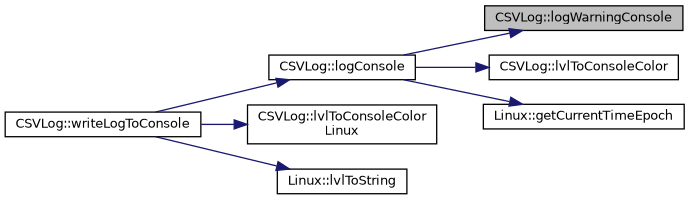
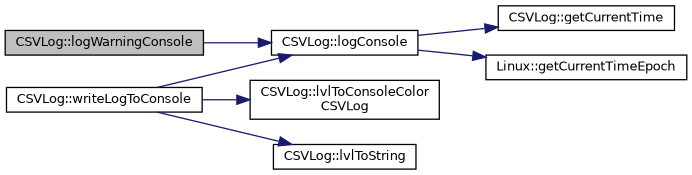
(457, 44) -> (231, 43)
(584, 67) -> (586, 18)
(342, 124) -> (345, 100)
(342, 181) -> (345, 157)
